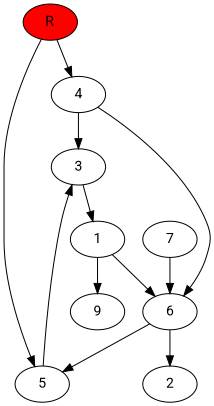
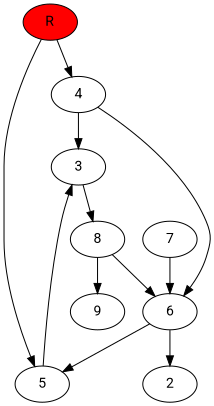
(98, 239) -> (98, 239)
